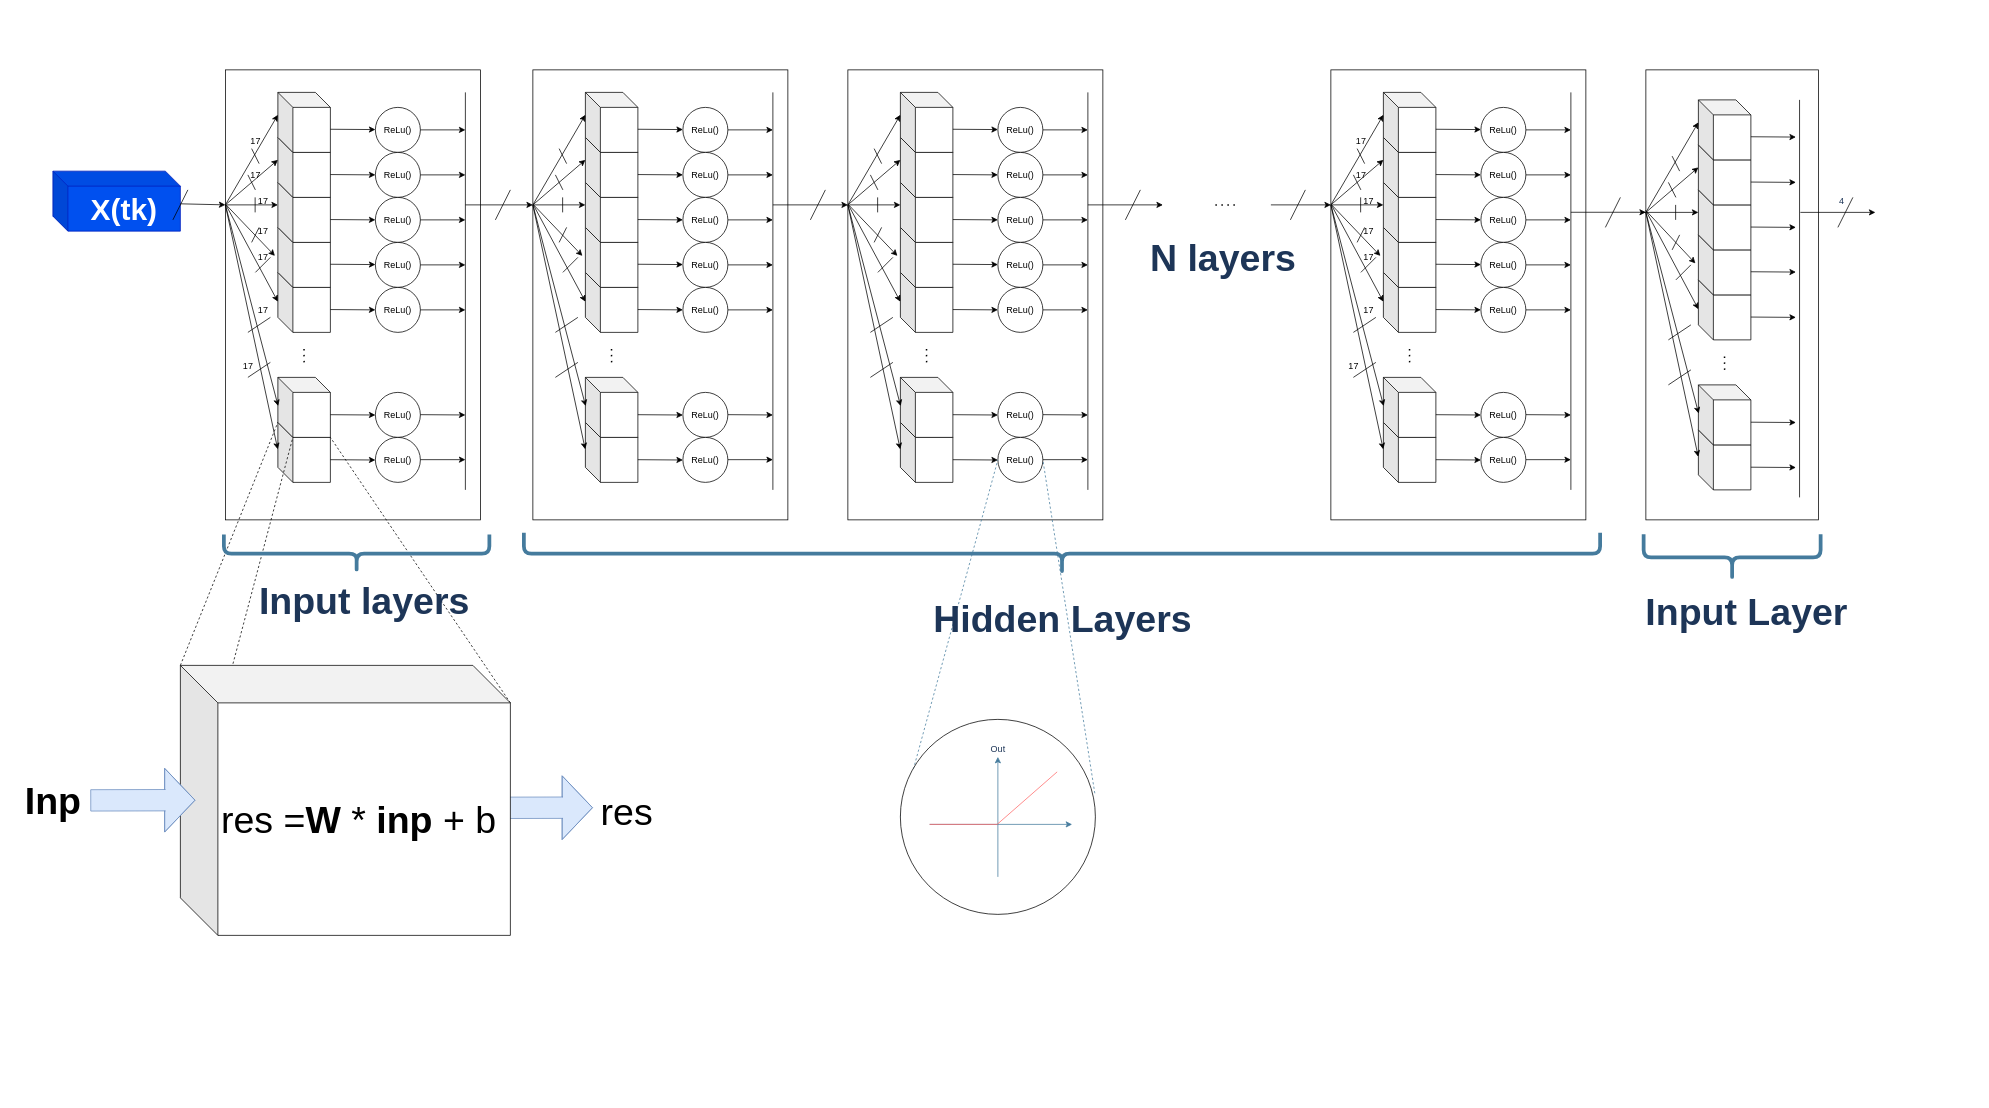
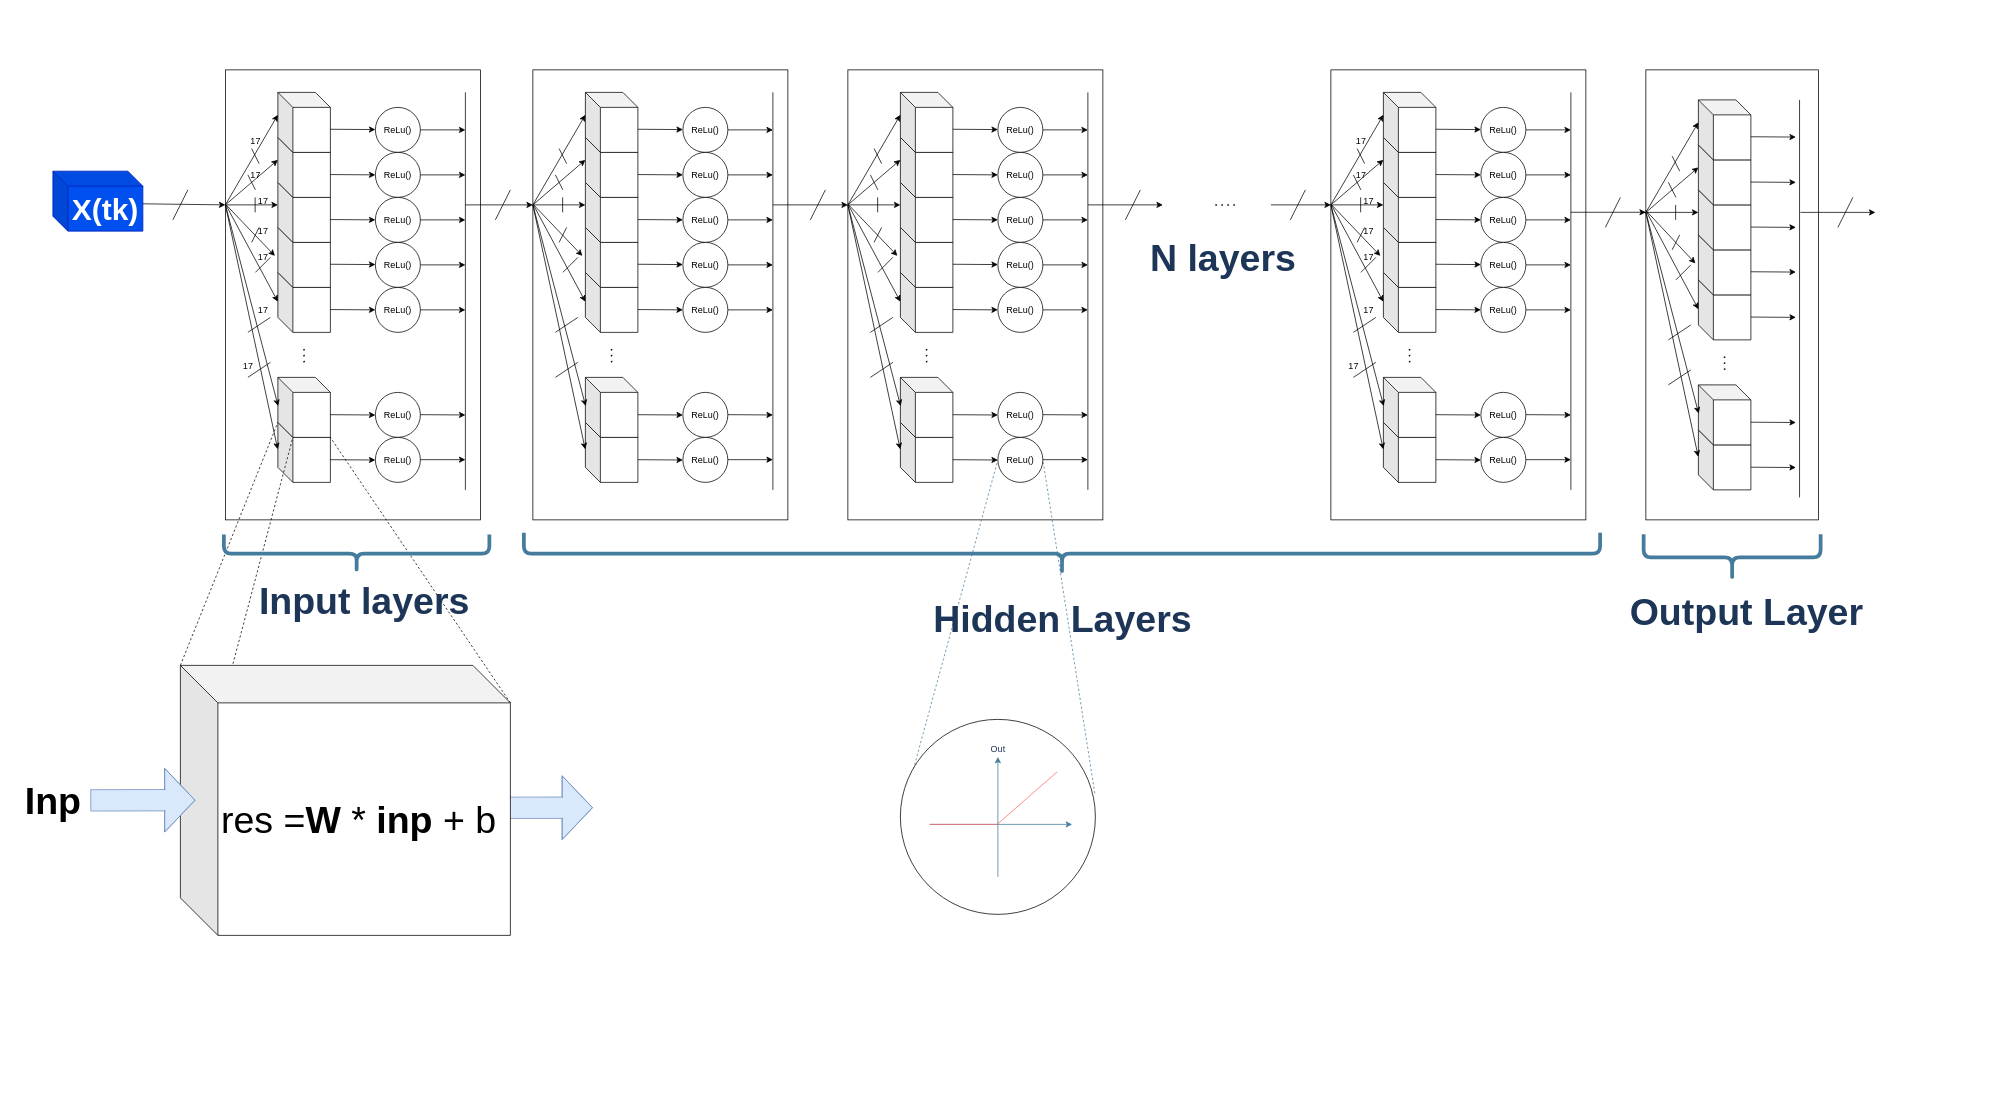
(117, 201) -> (98, 201)
(1842, 201) -> none
(1747, 612) -> (1747, 612)
(627, 812) -> none
